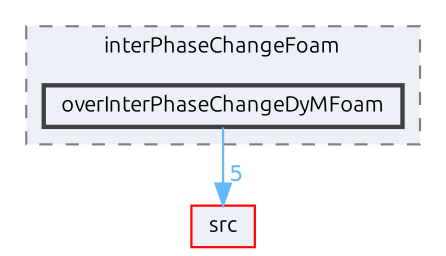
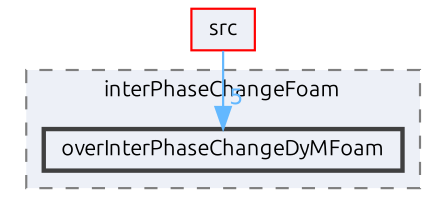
(223, 158) -> (223, 84)
